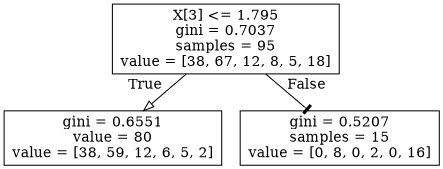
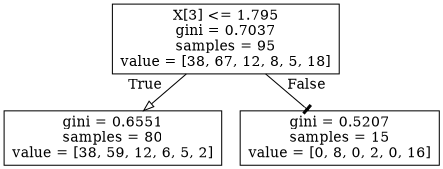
(113, 138) -> (113, 138)
